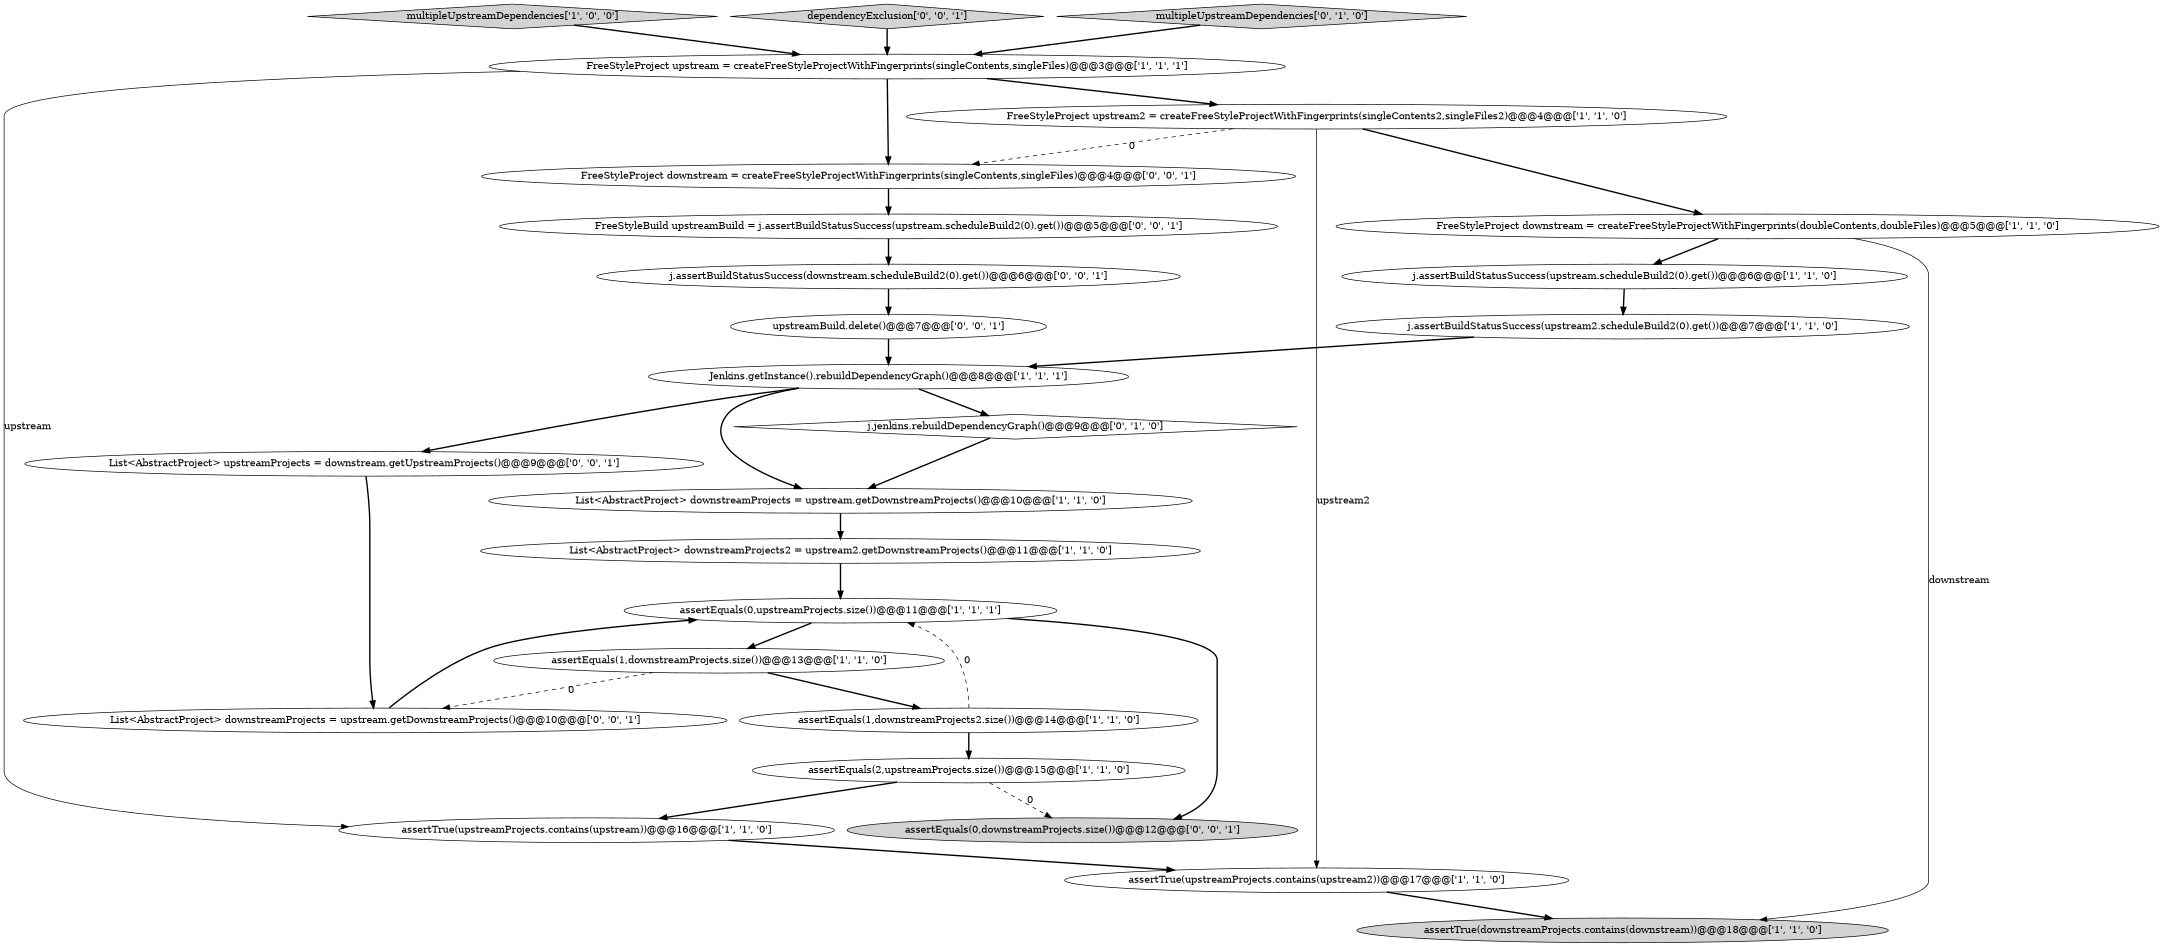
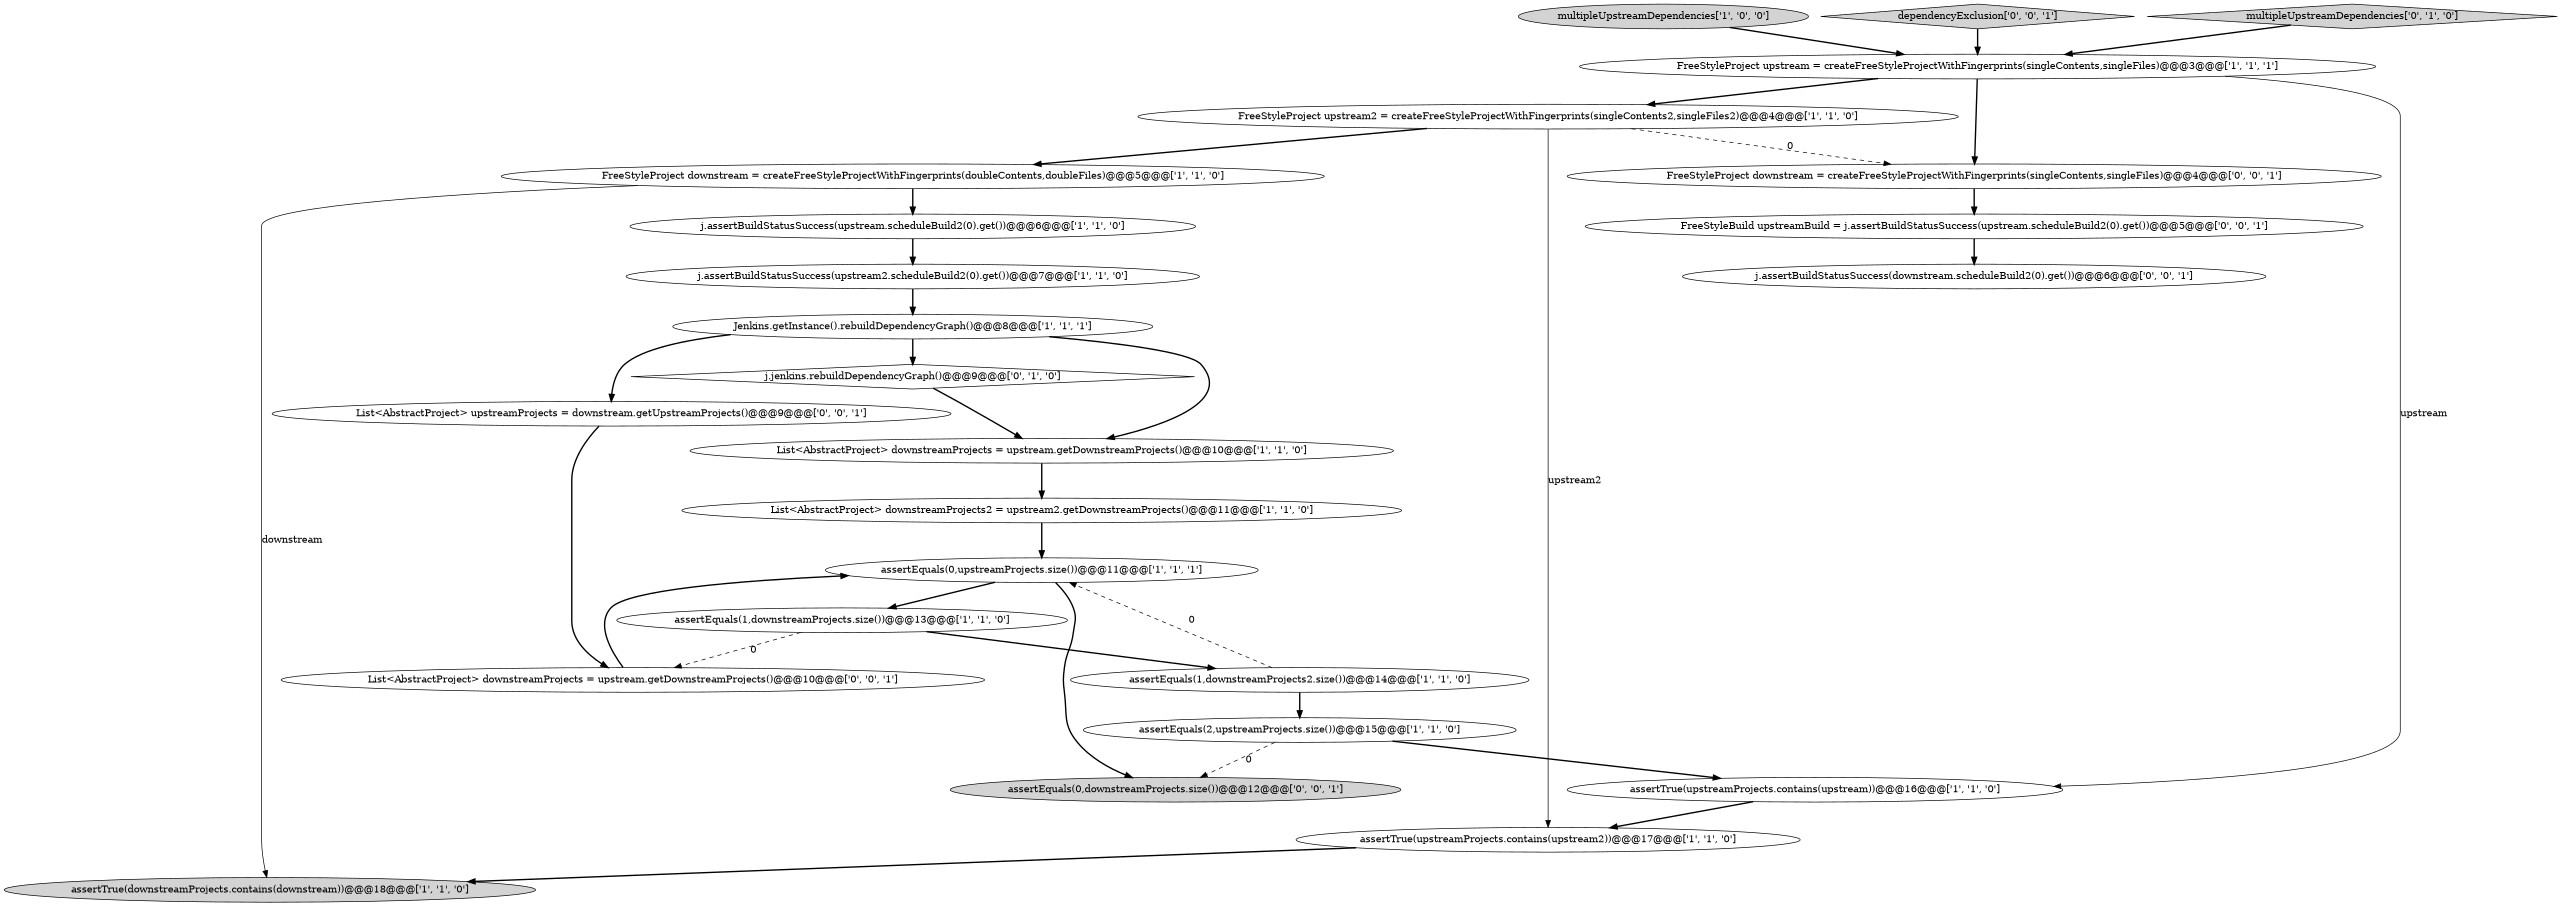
(513, 16) -> (1663, 16)
(889, 327) -> none
